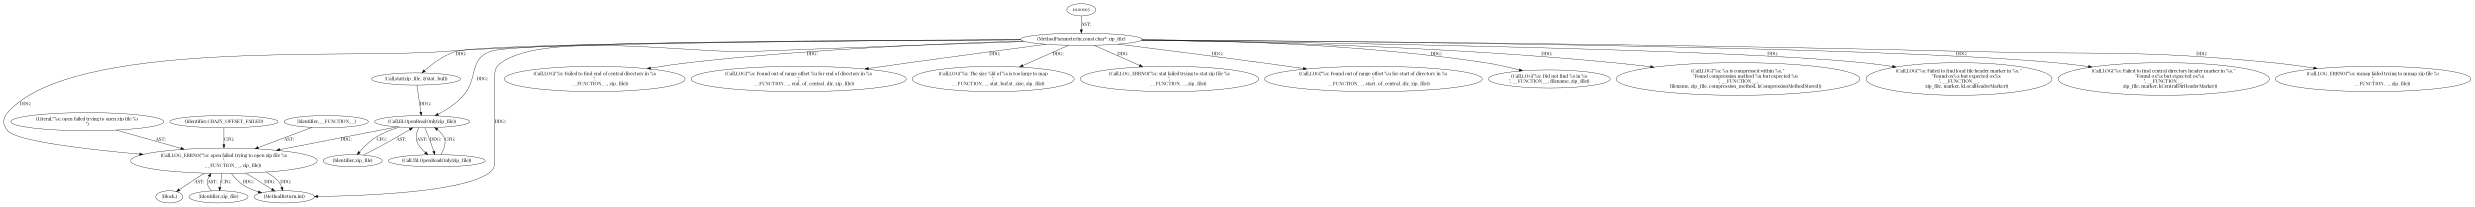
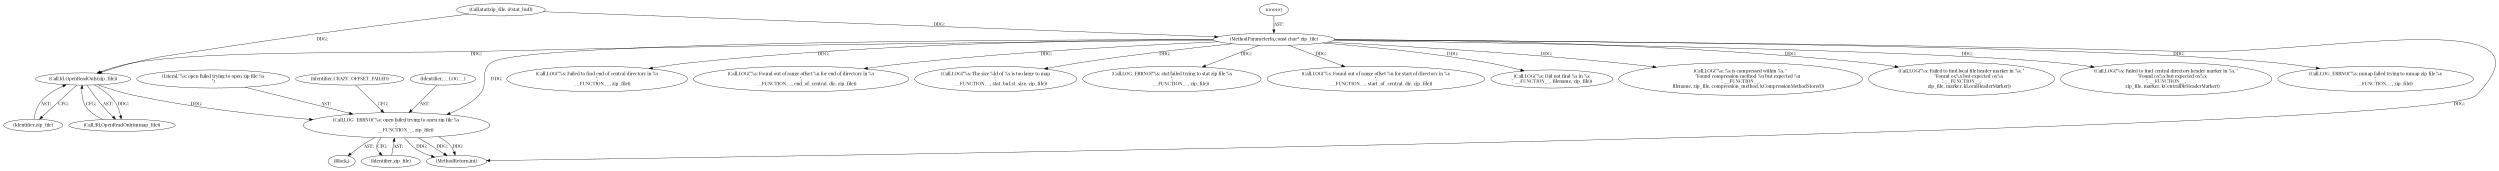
(720, 42) -> (879, 24)
(326, 122) -> (443, 79)
(437, 161) -> (122, 125)
